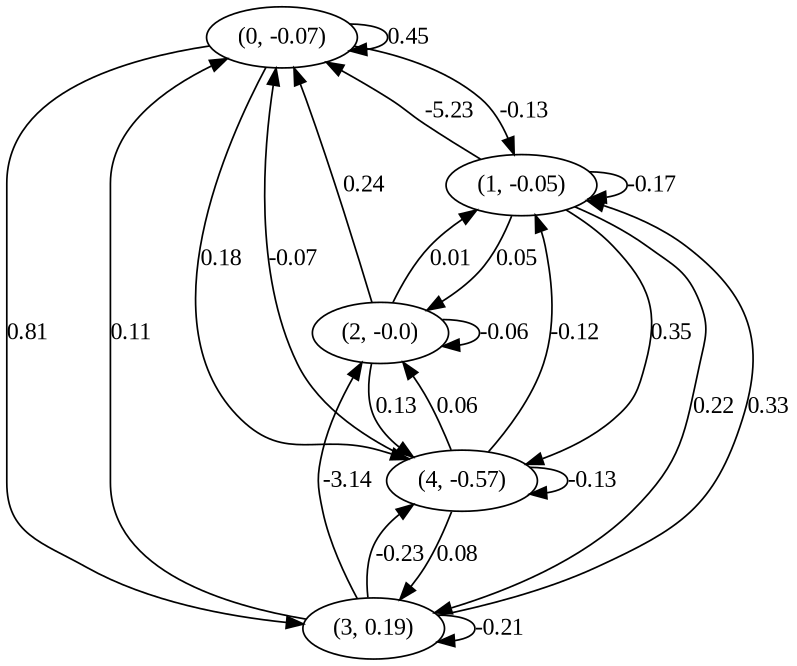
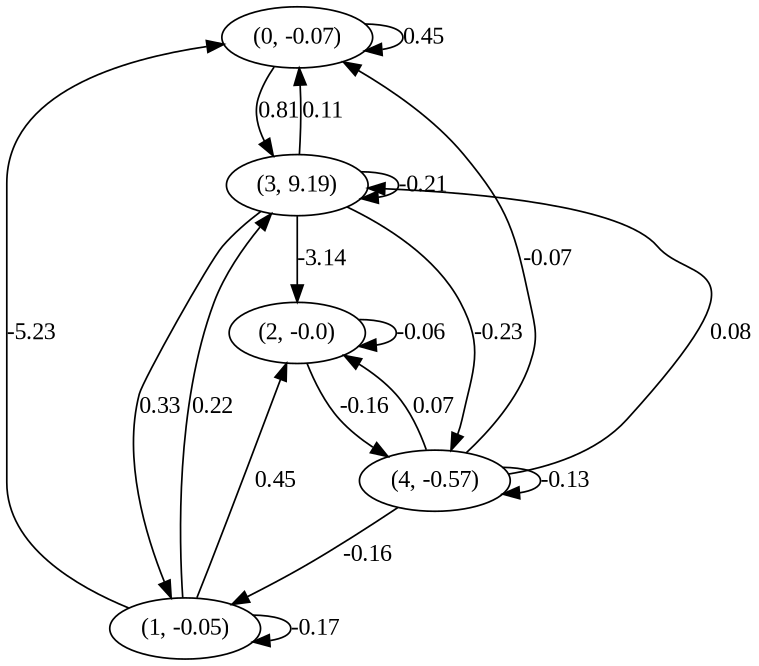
(443, 74) -> none
(338, 193) -> none
(422, 256) -> none
(517, 259) -> (276, 481)
(198, 322) -> none
(575, 333) -> (368, 555)
(650, 343) -> none
(397, 407) -> (364, 407)
(458, 407) -> (434, 407)
(374, 628) -> (297, 185)
